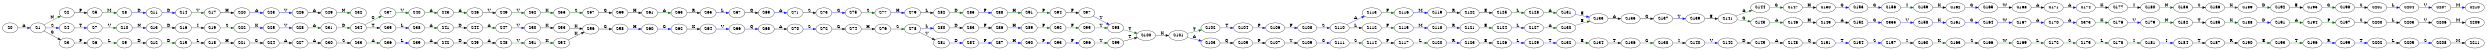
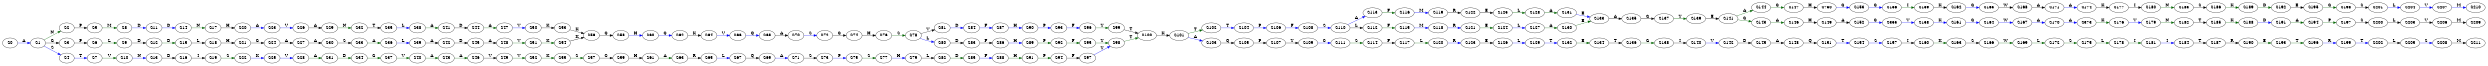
(1826, 8) -> (1827, 8)
(198, 11) -> (198, 26)
(839, 11) -> (839, 56)
(1678, 19) -> (1679, 19)
(372, 28) -> (373, 28)
